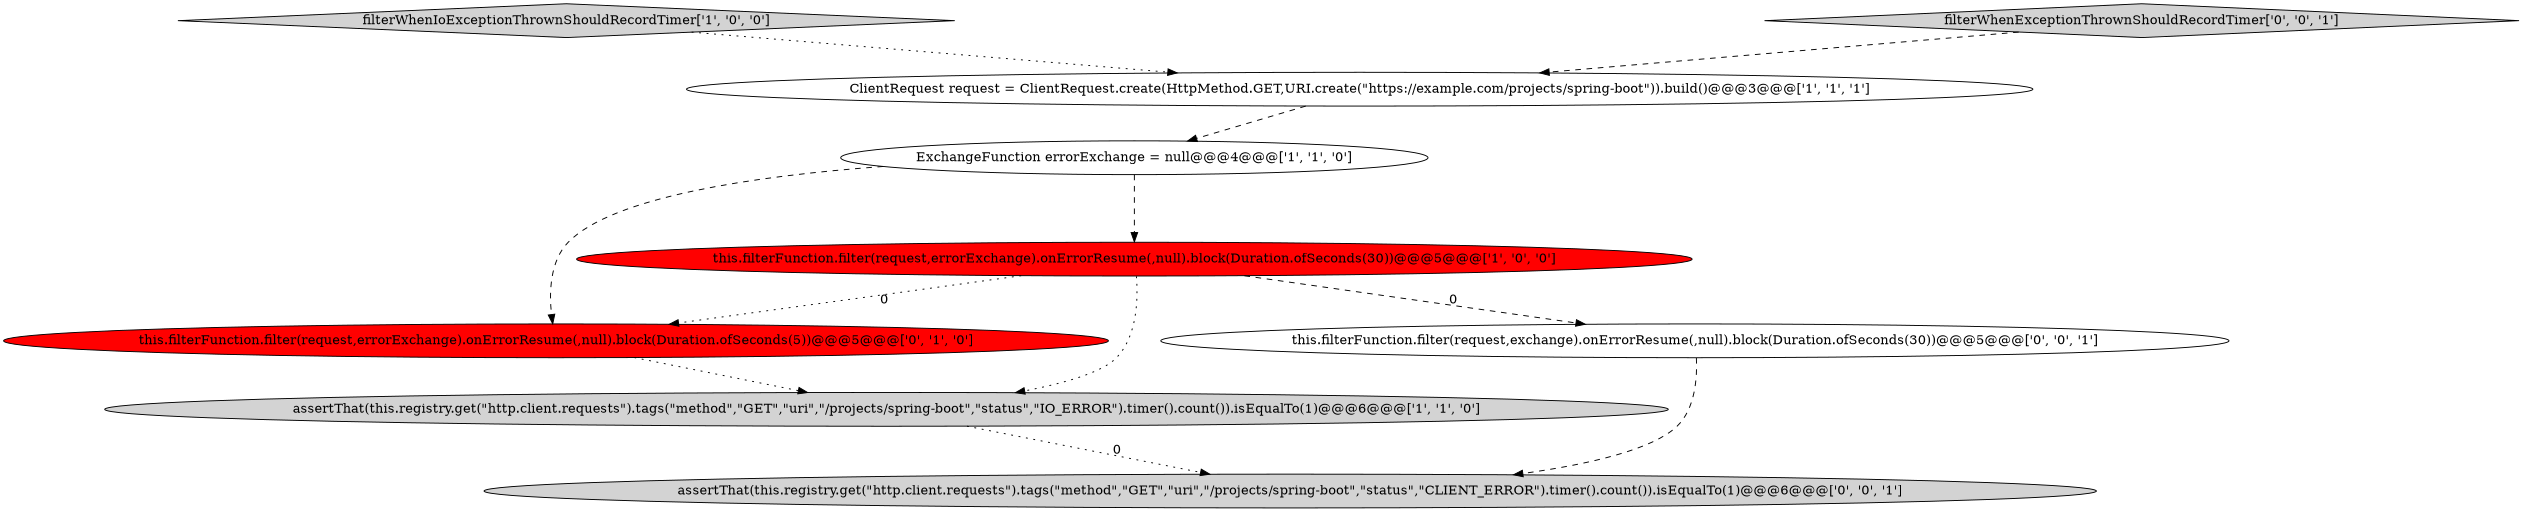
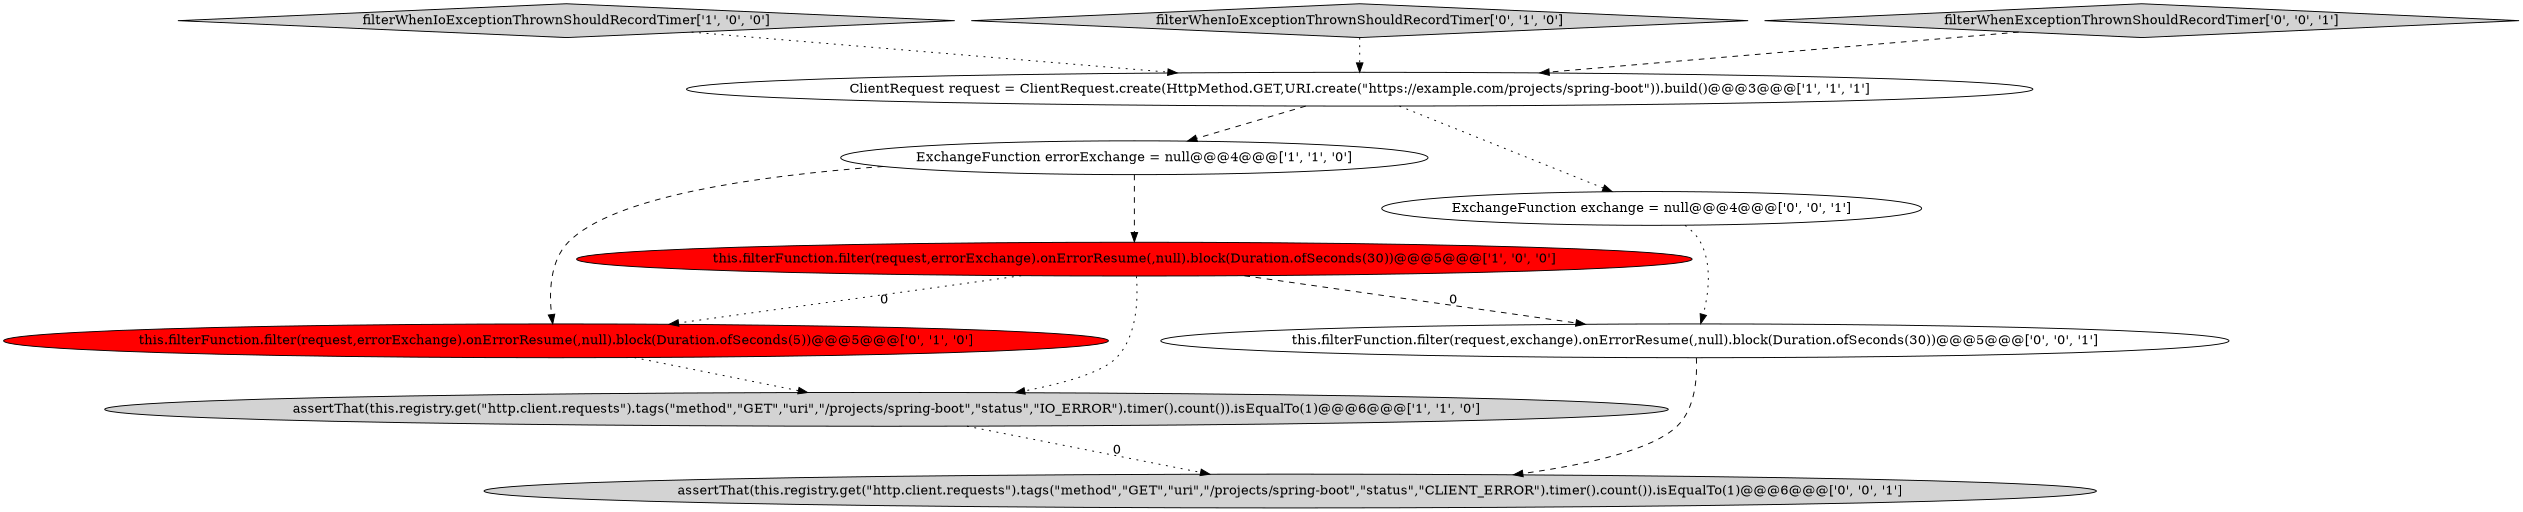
none -> (1360, 21)
none -> (1652, 208)
